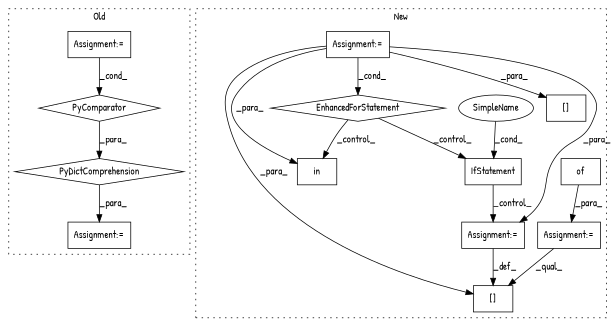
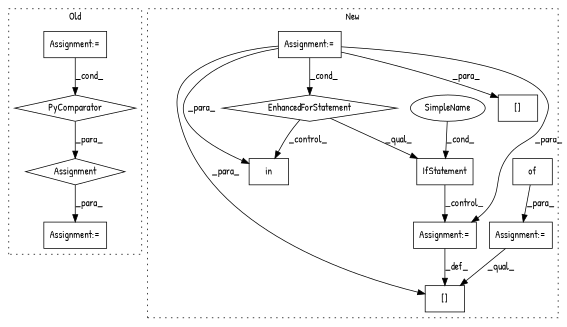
(453, 140) -> (399, 140)
(99, 172) -> (75, 172)
